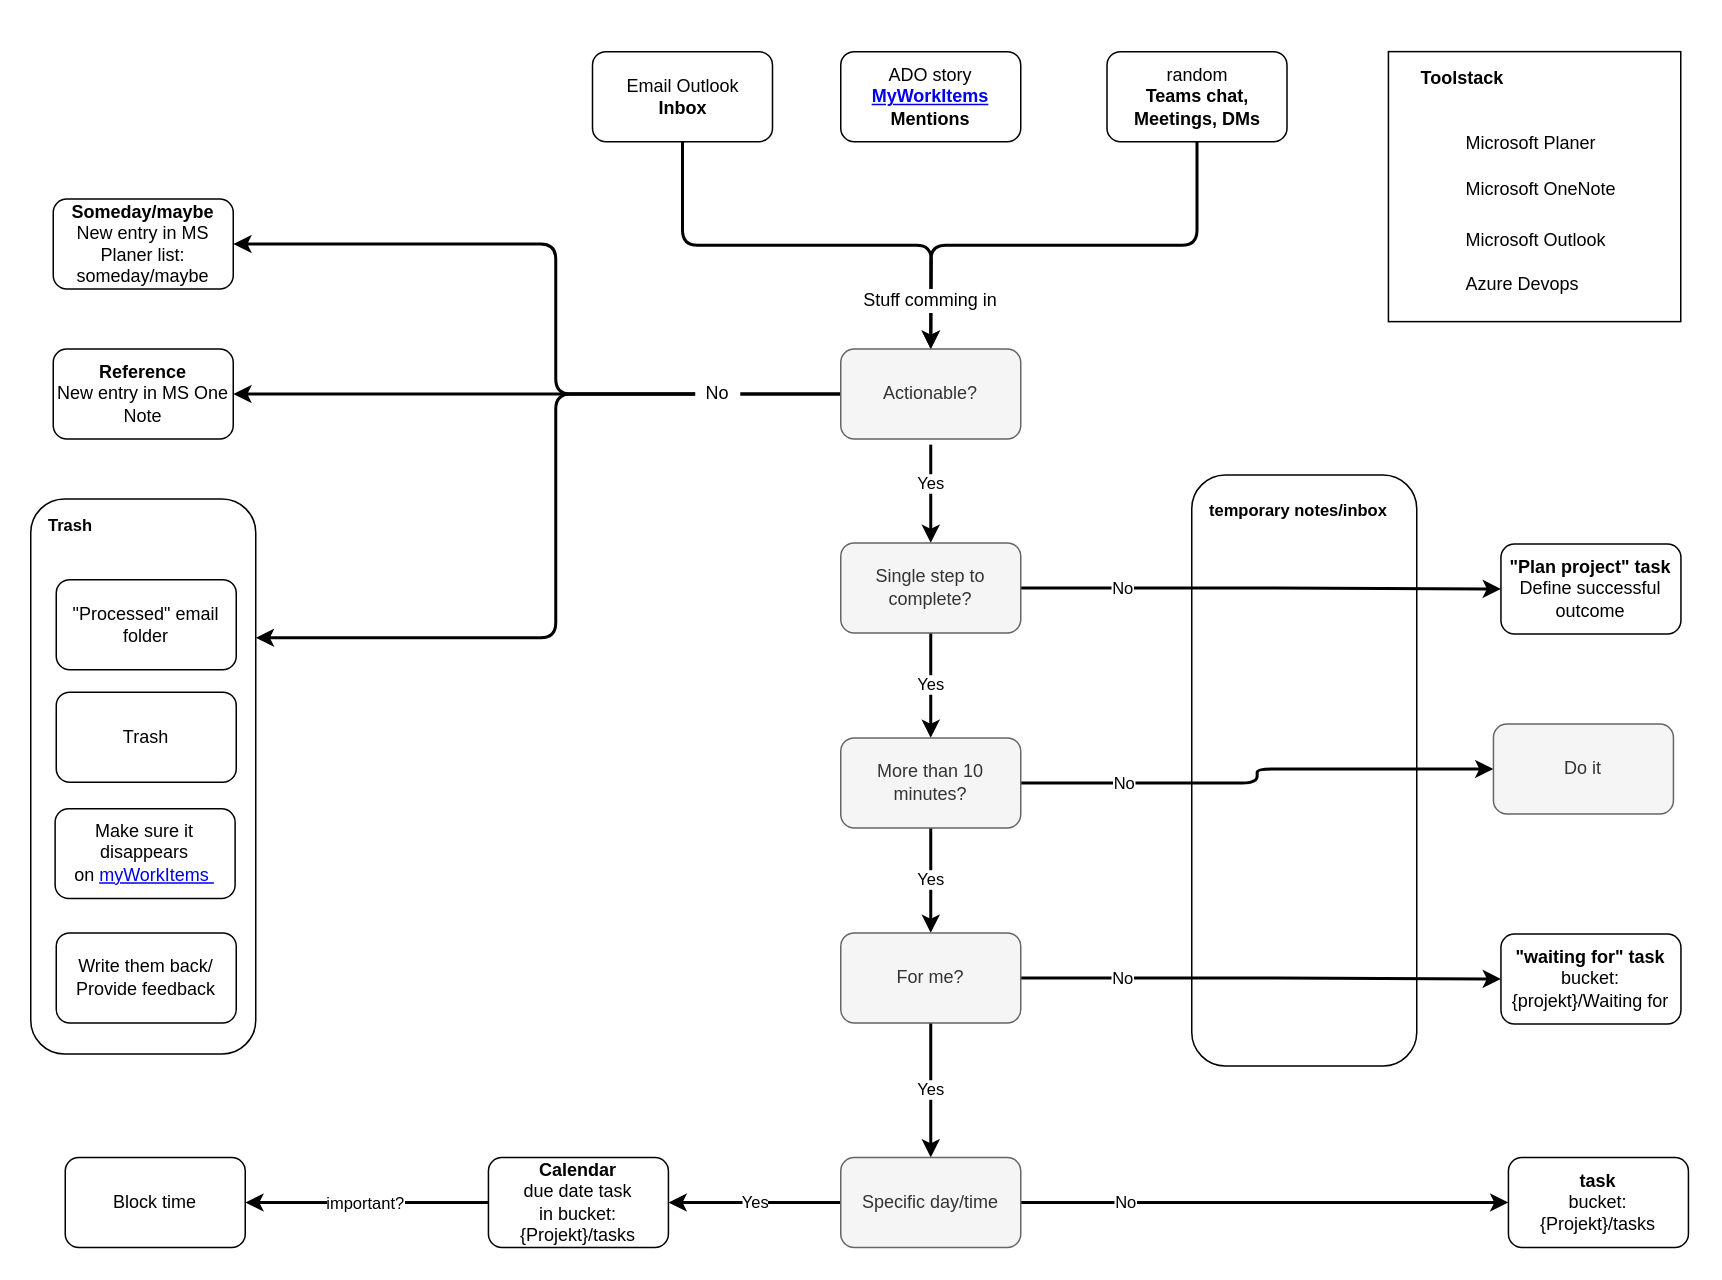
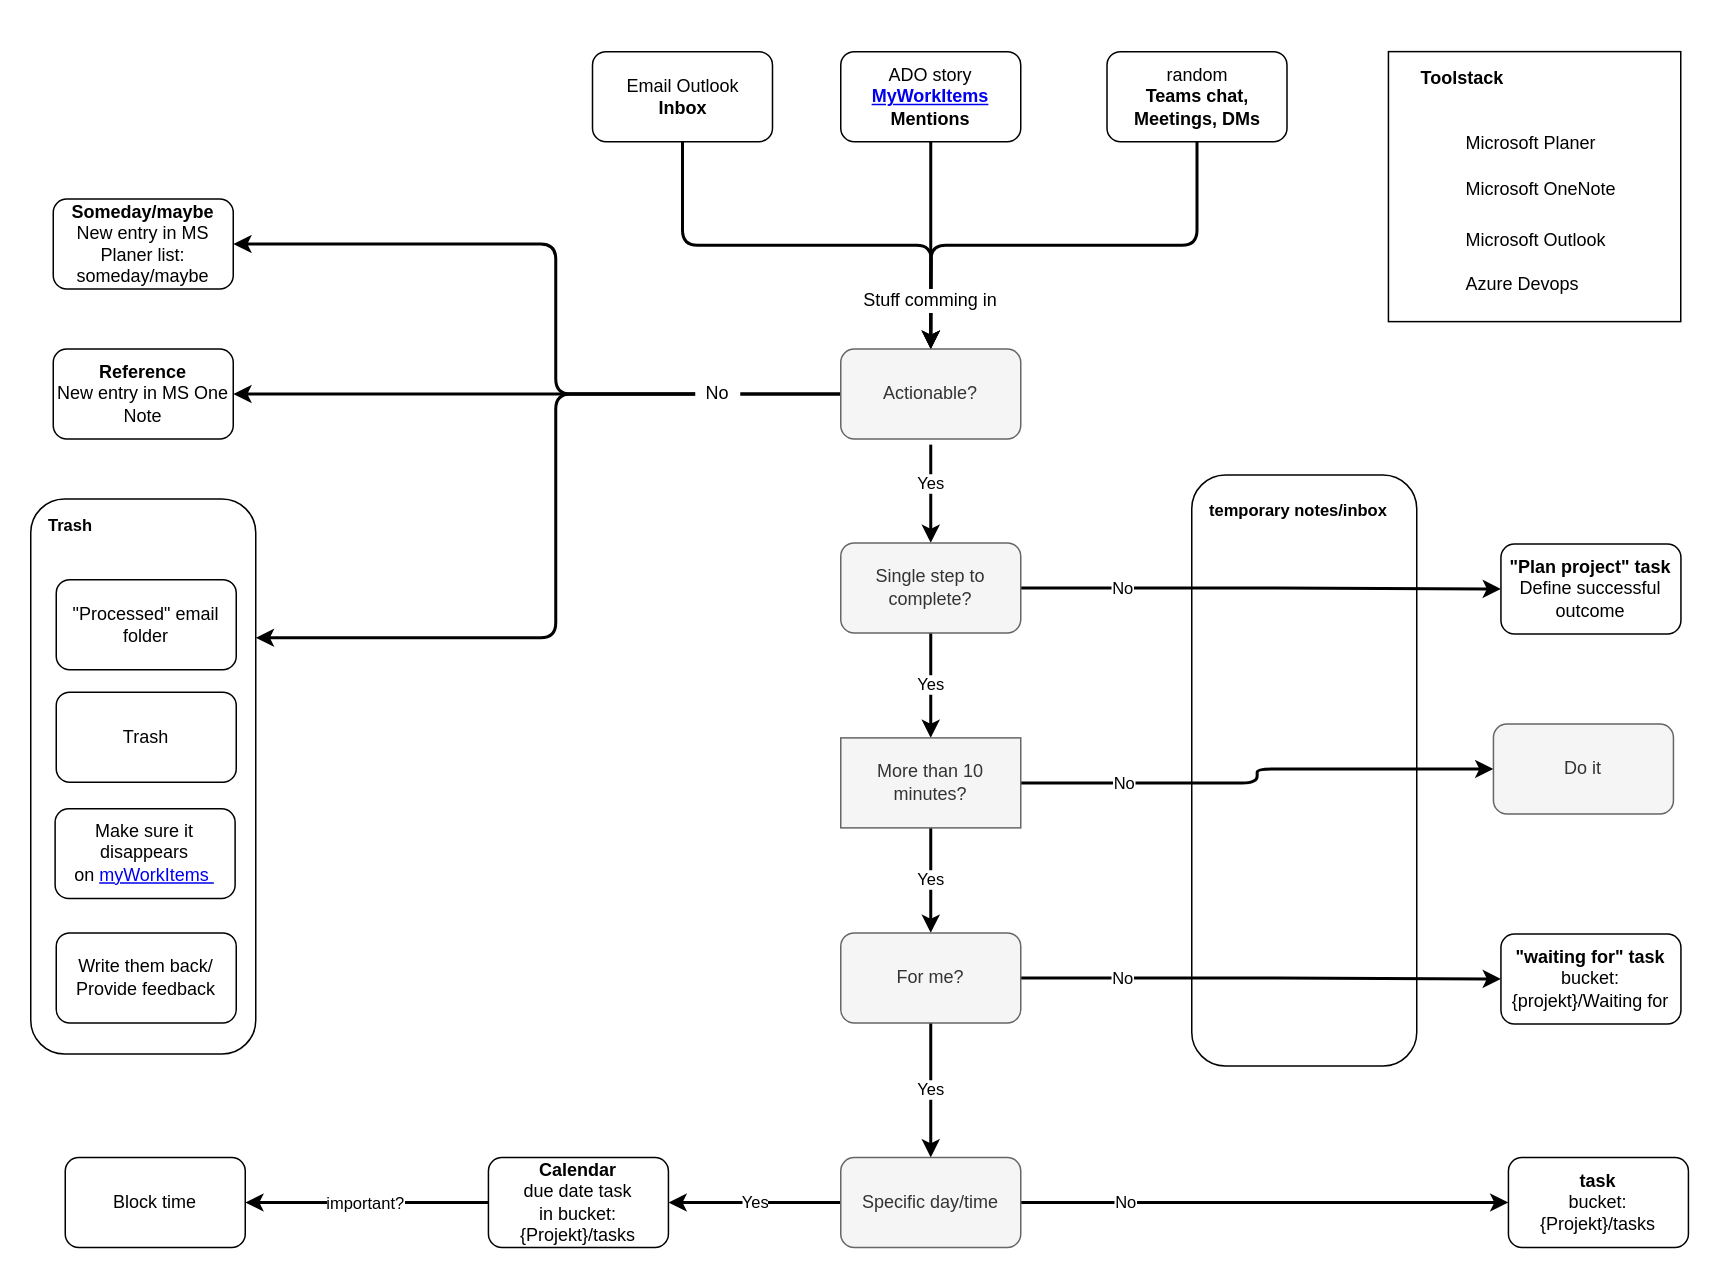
none -> (931, 195)
(931, 783) -> (931, 783)
